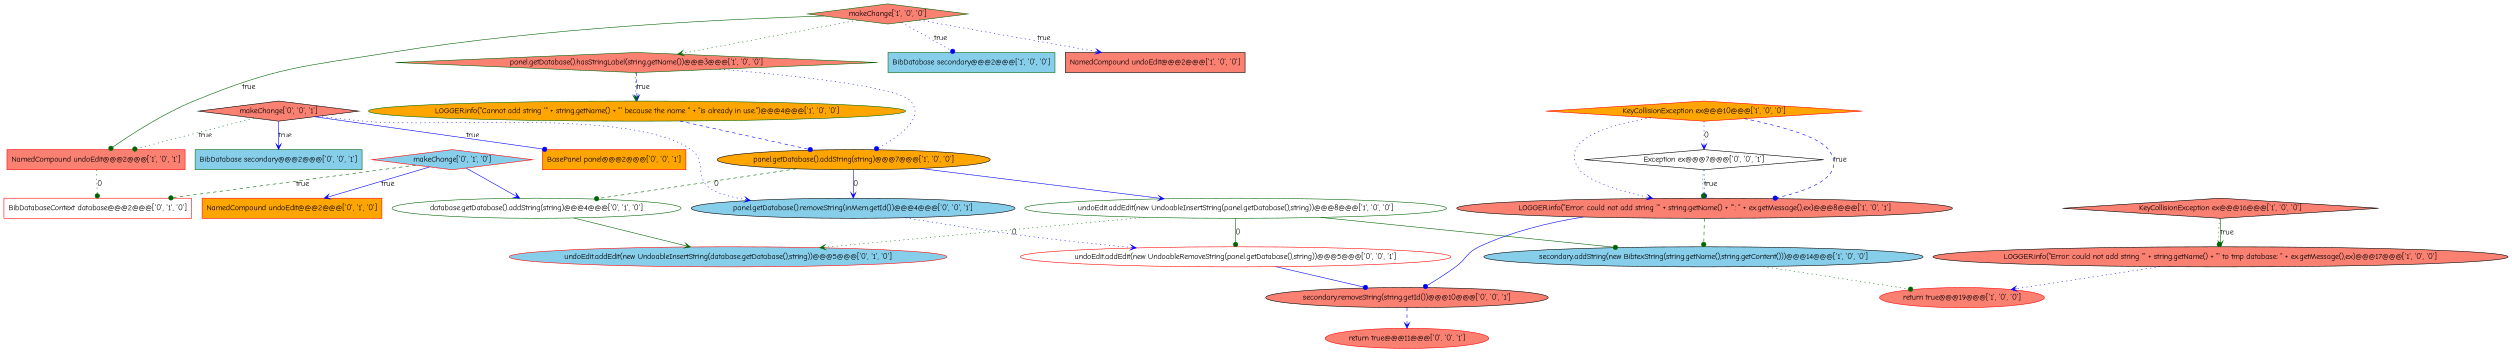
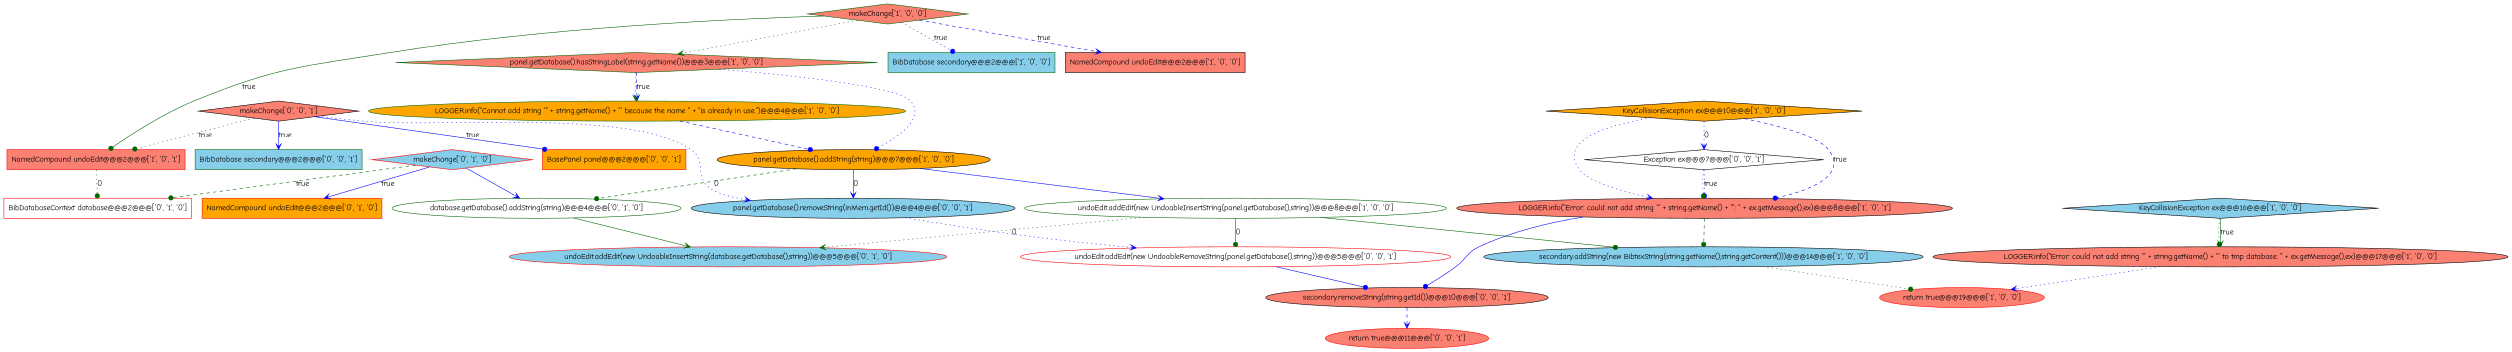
(1008, 36) -> (1008, 36)
(1704, 111) -> (1704, 111)
(2220, 208) -> (2220, 208)
